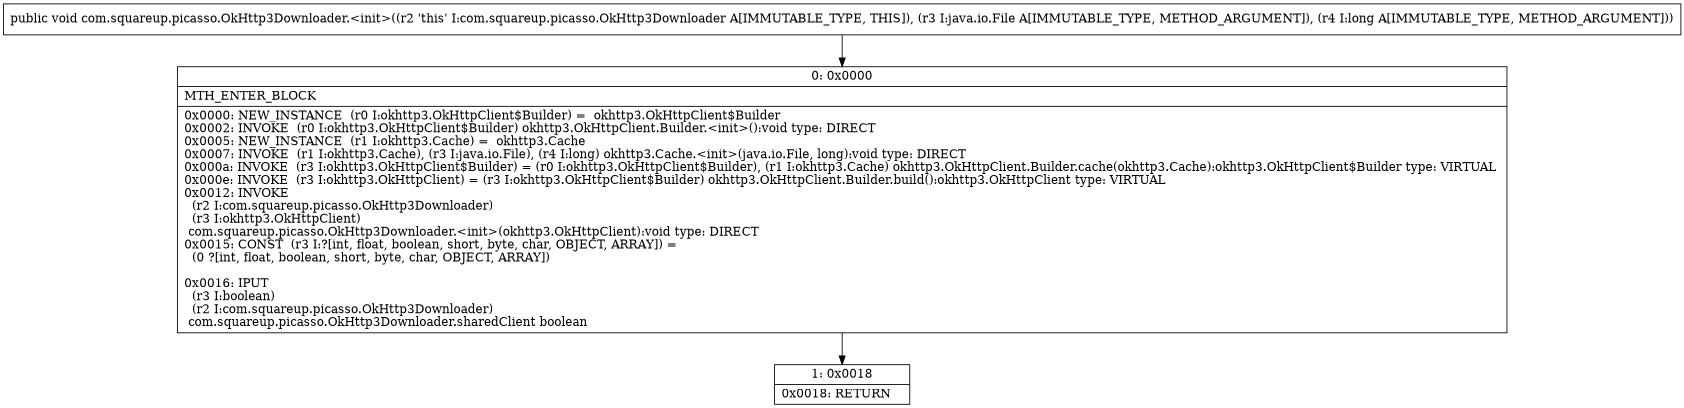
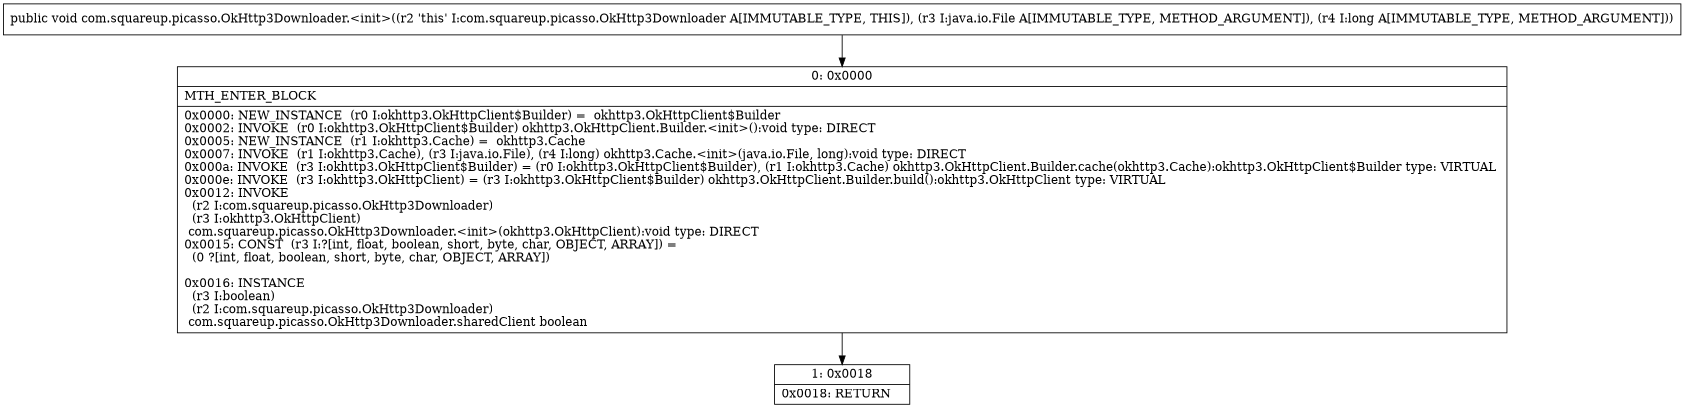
(230, 284) -> (249, 284)
